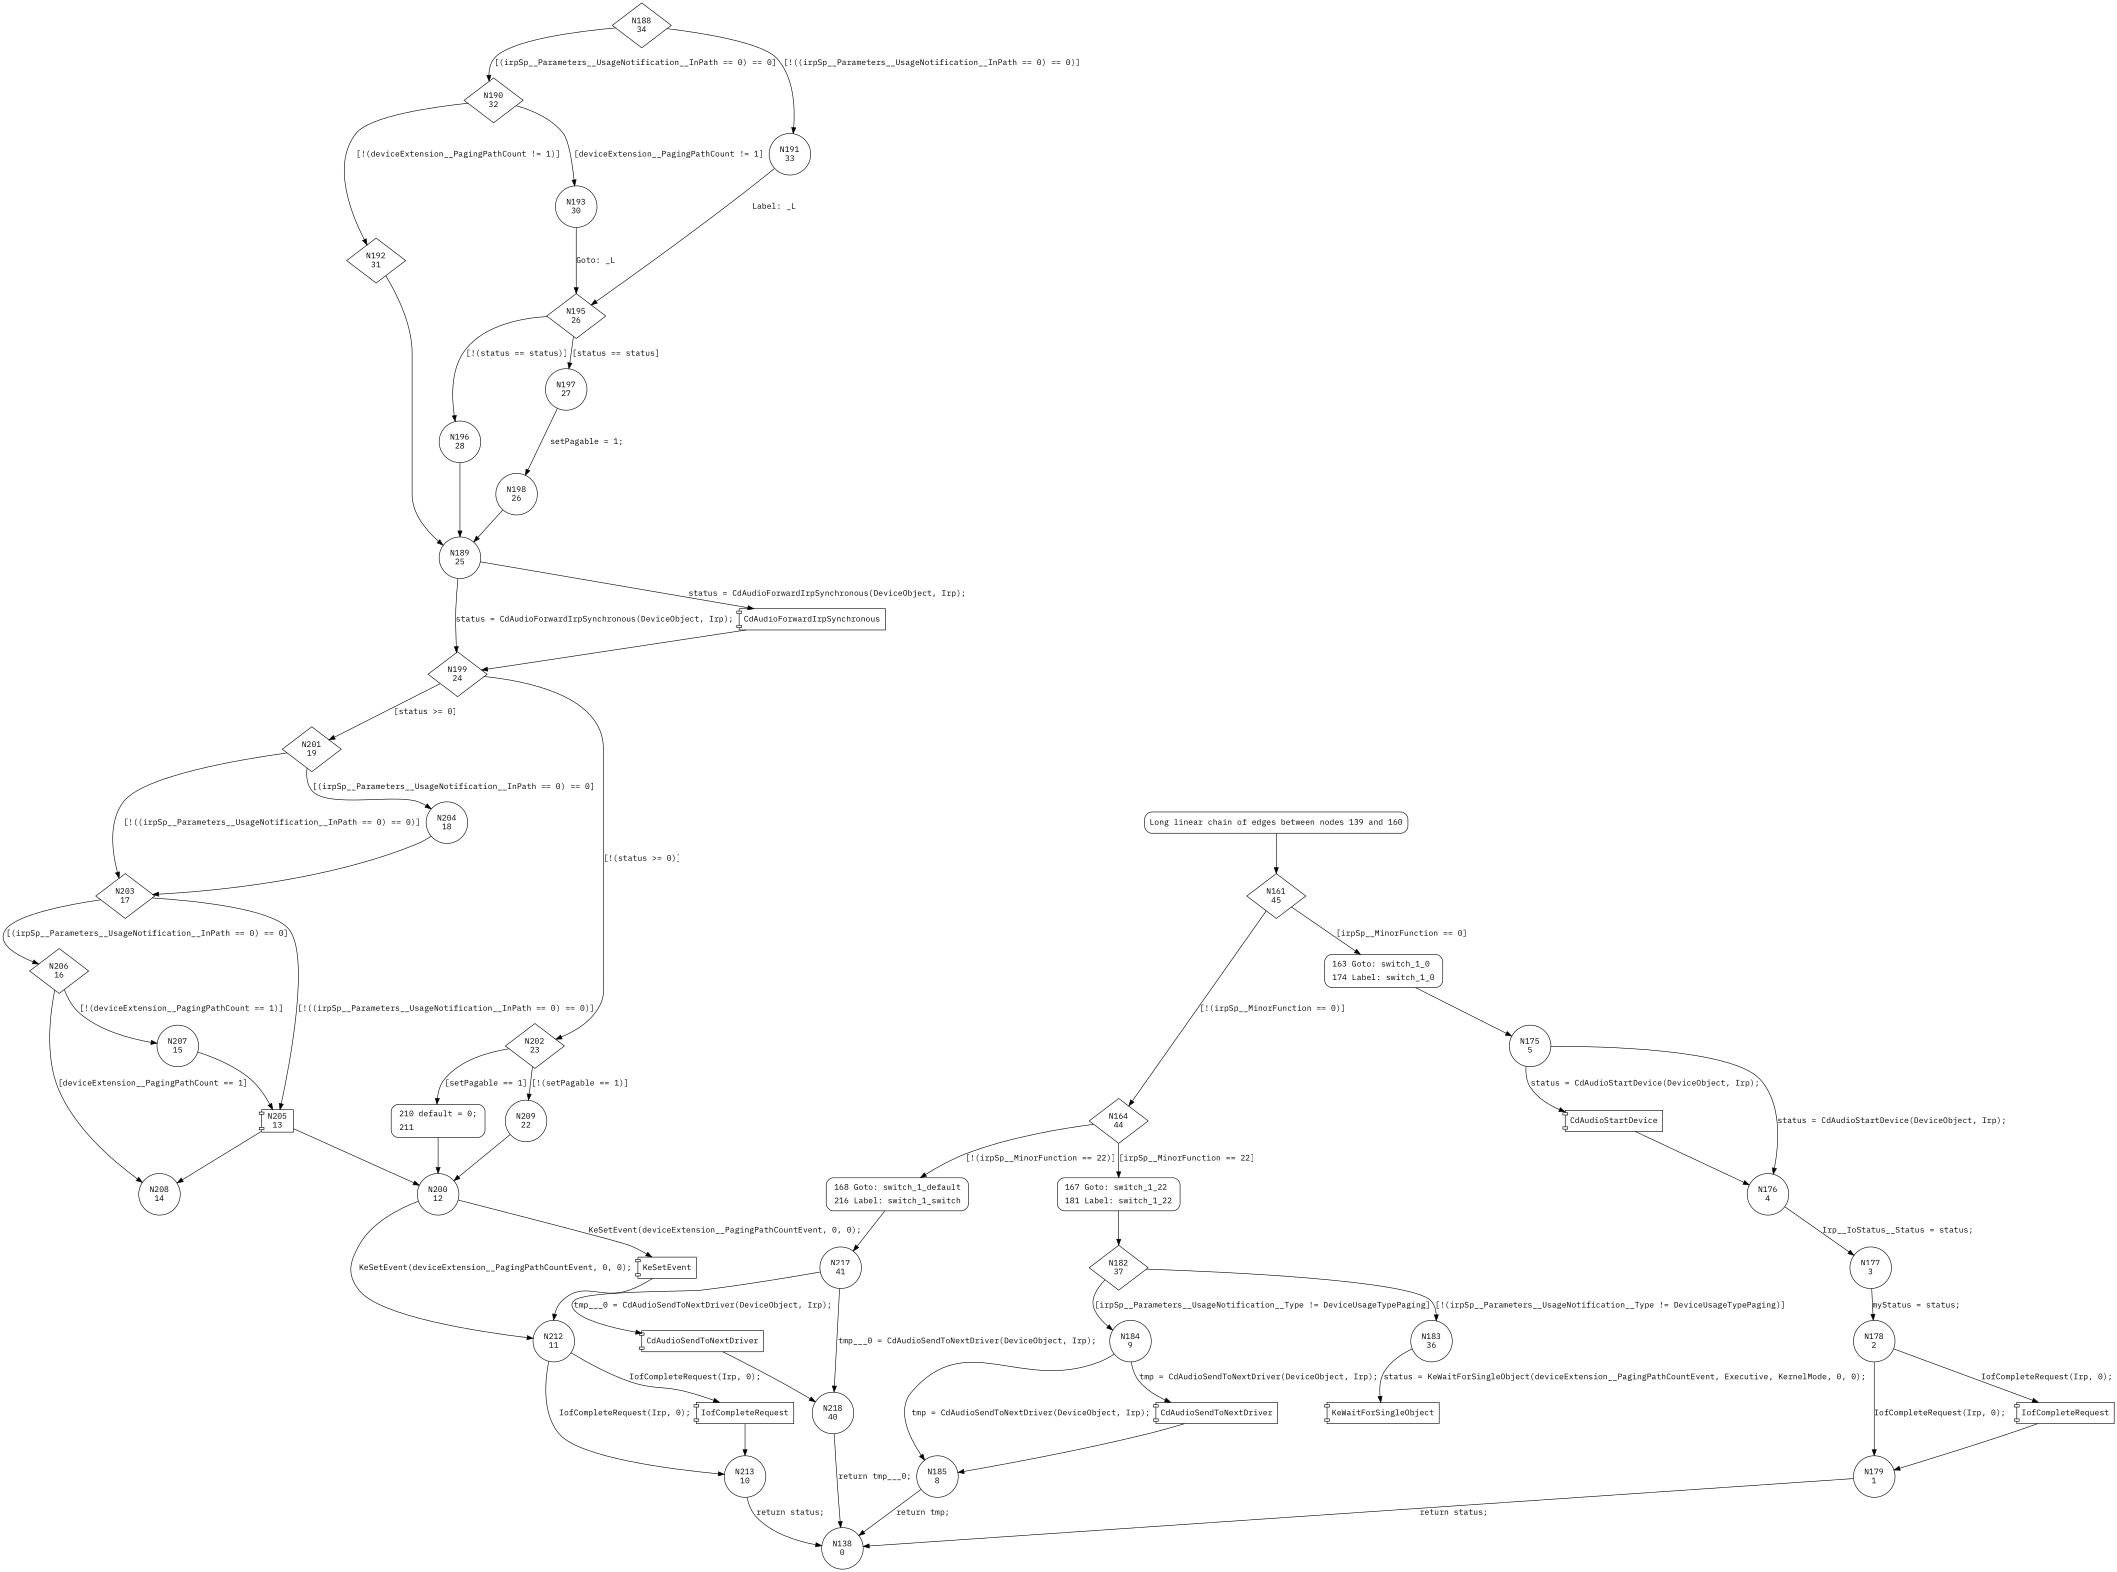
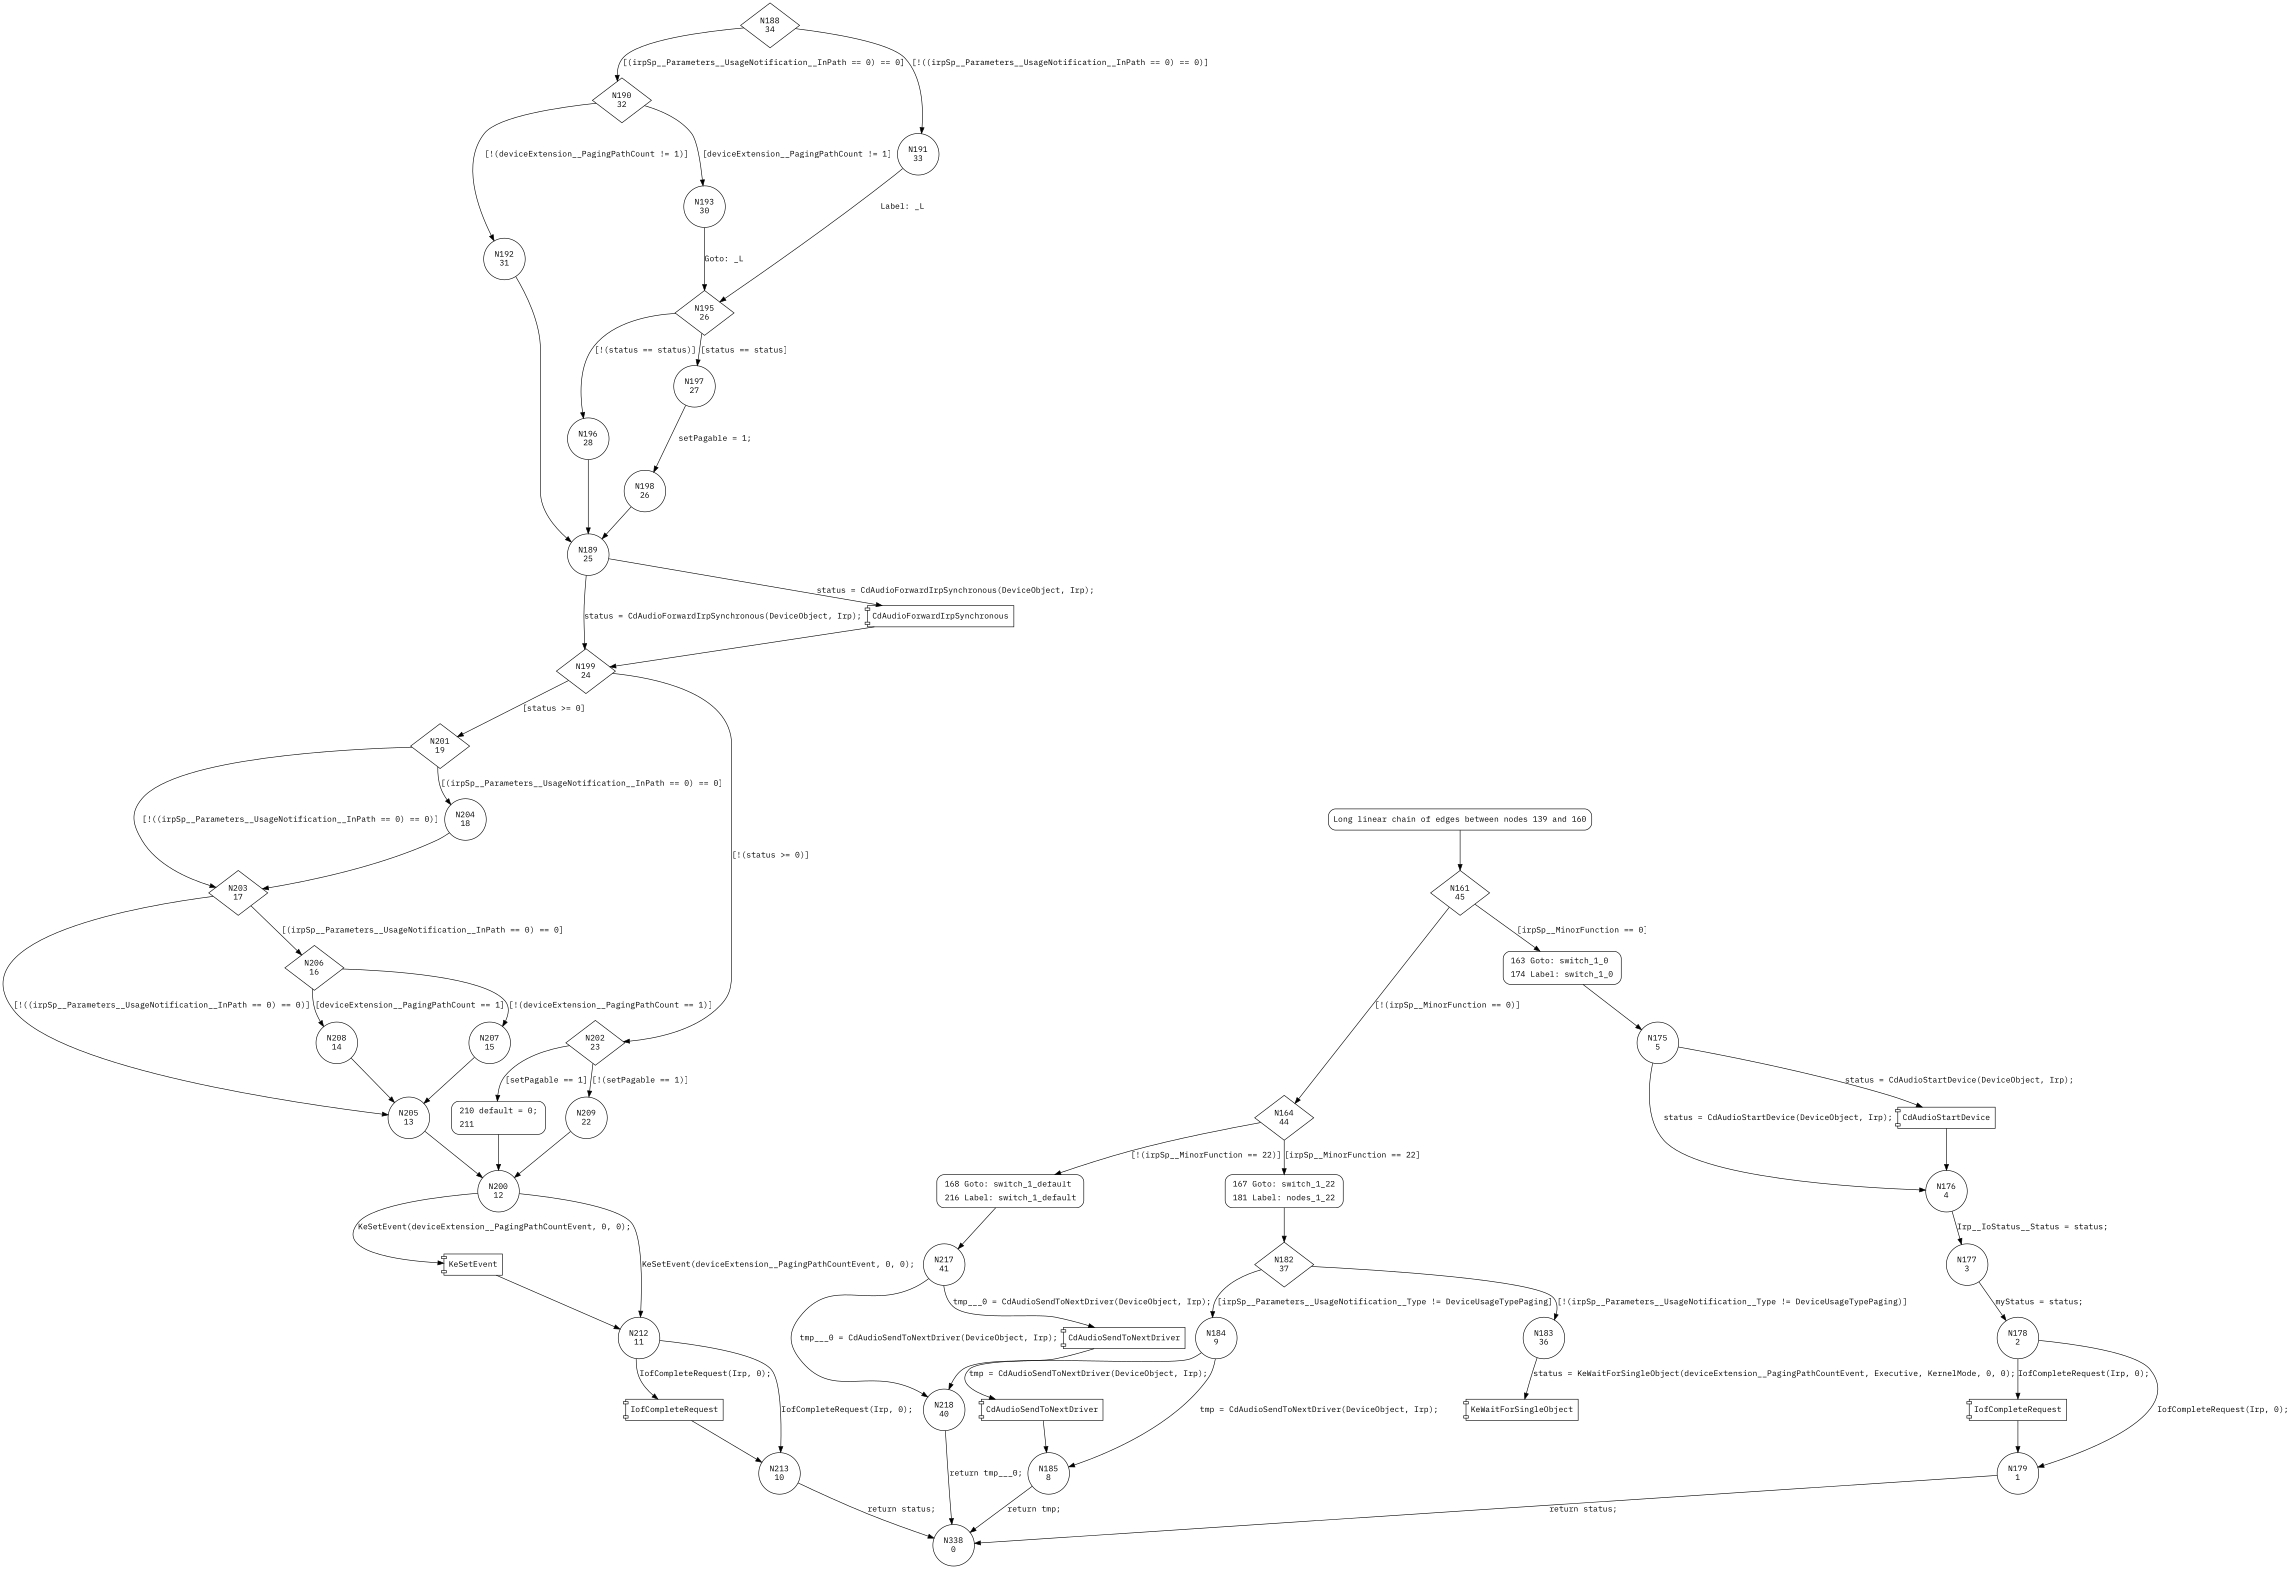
(376, 261) -> (504, 259)
(278, 1121) -> (409, 1118)
(222, 1156) -> (371, 1078)
(907, 1201) -> (1020, 1198)
(1128, 1201) -> (1294, 1198)
(842, 1548) -> (954, 1545)
